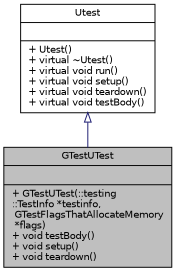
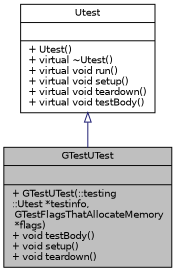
(57, 204) -> (51, 204)
